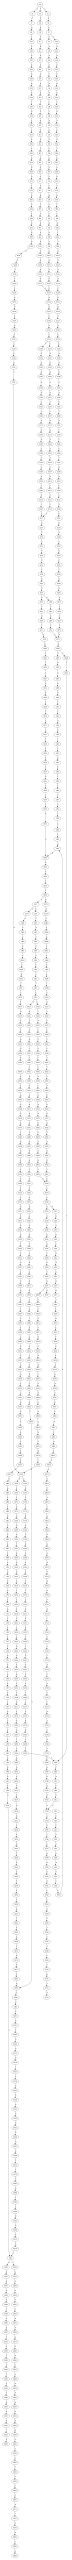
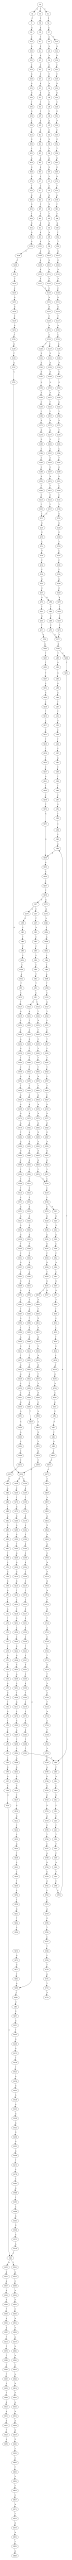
none -> (20, 1067)
(52, 1805) -> (56, 1805)
(16, 1942) -> none
